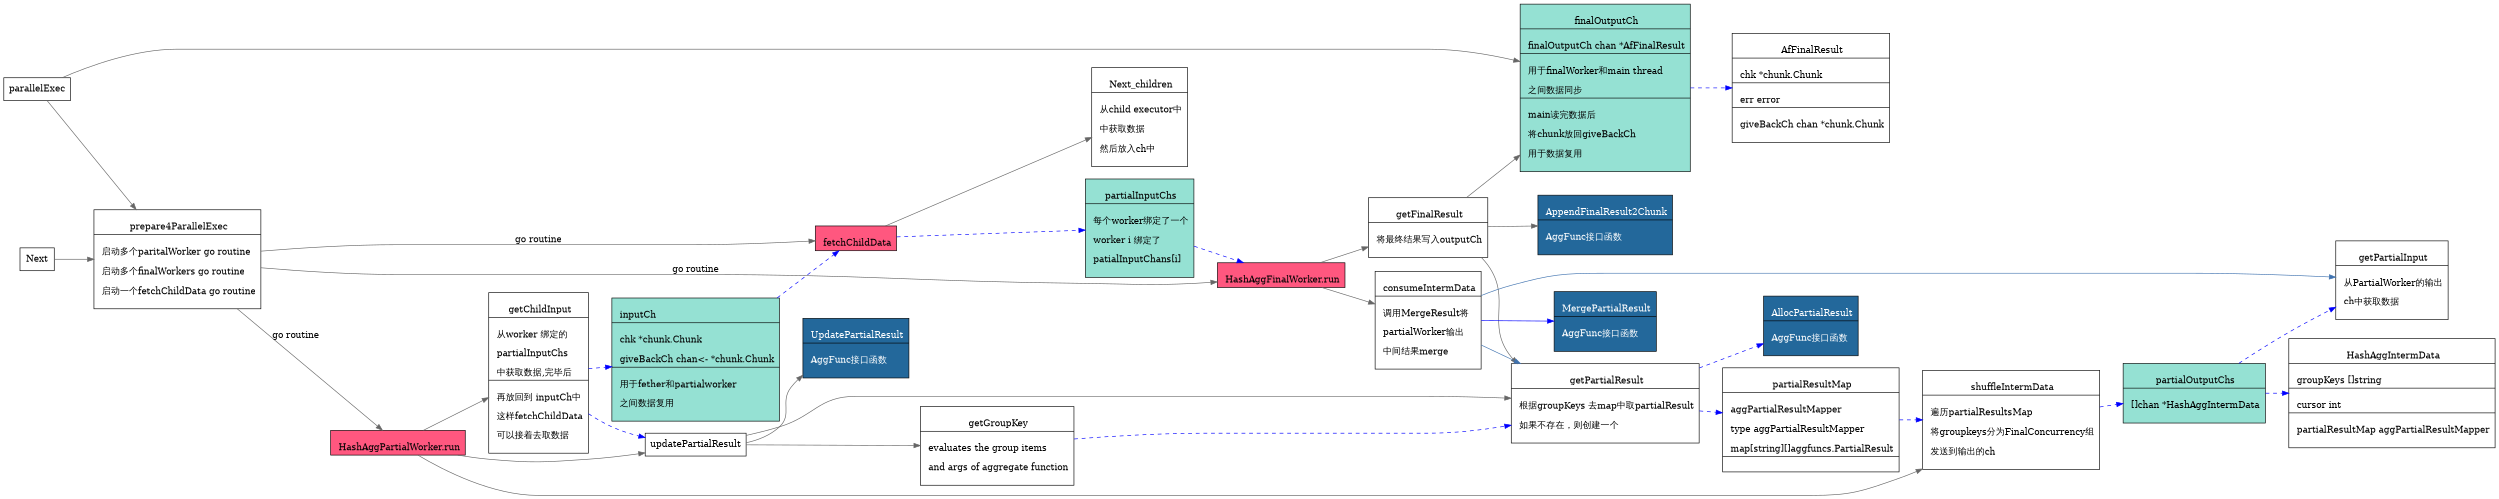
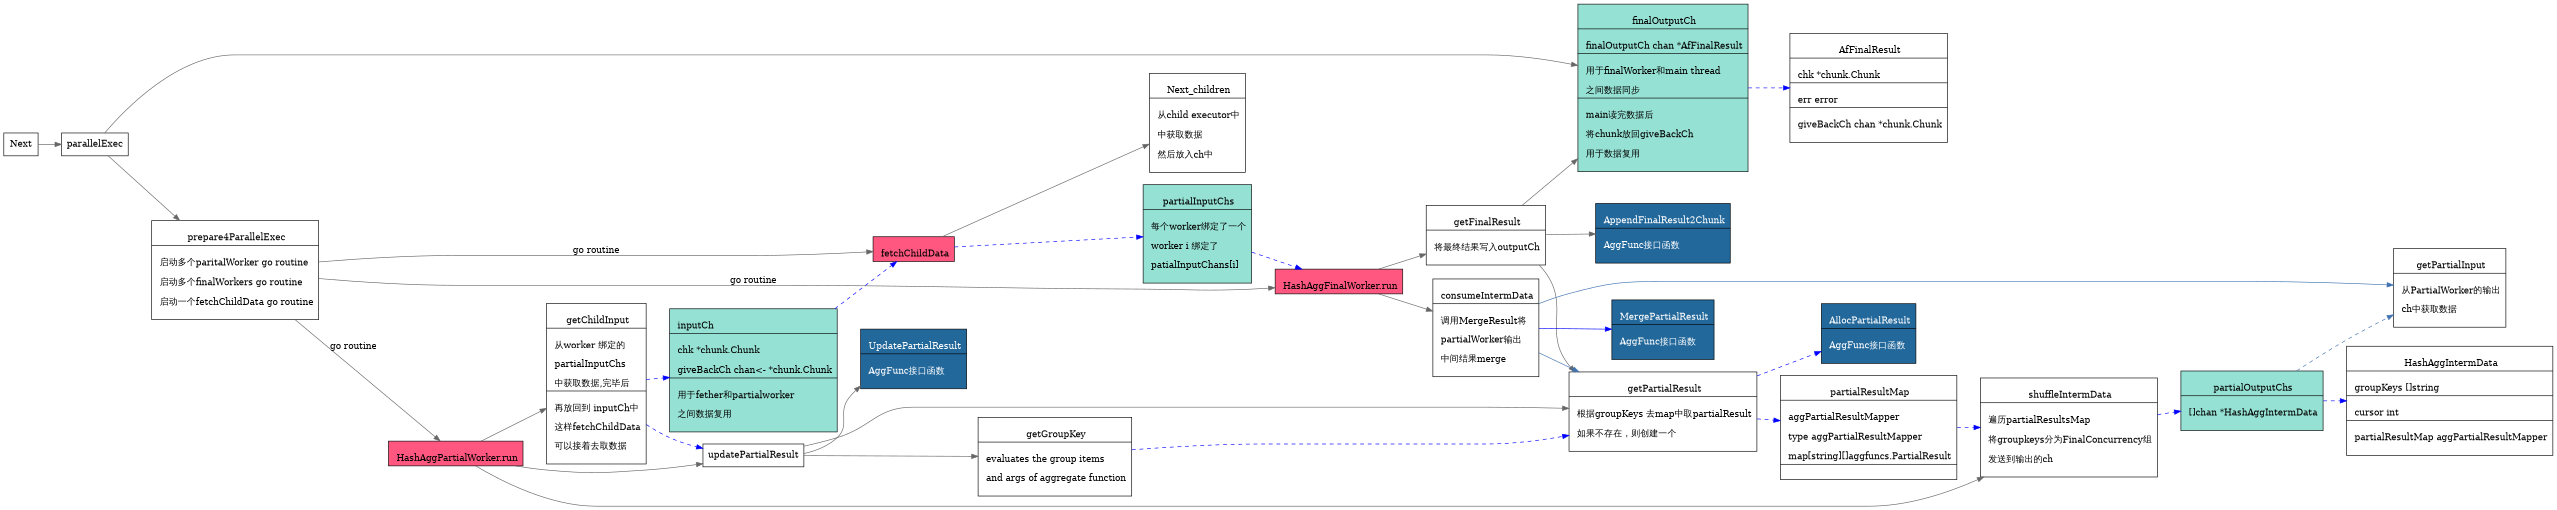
(71, 259) -> (47, 144)
(2284, 335) -> (2341, 343)
